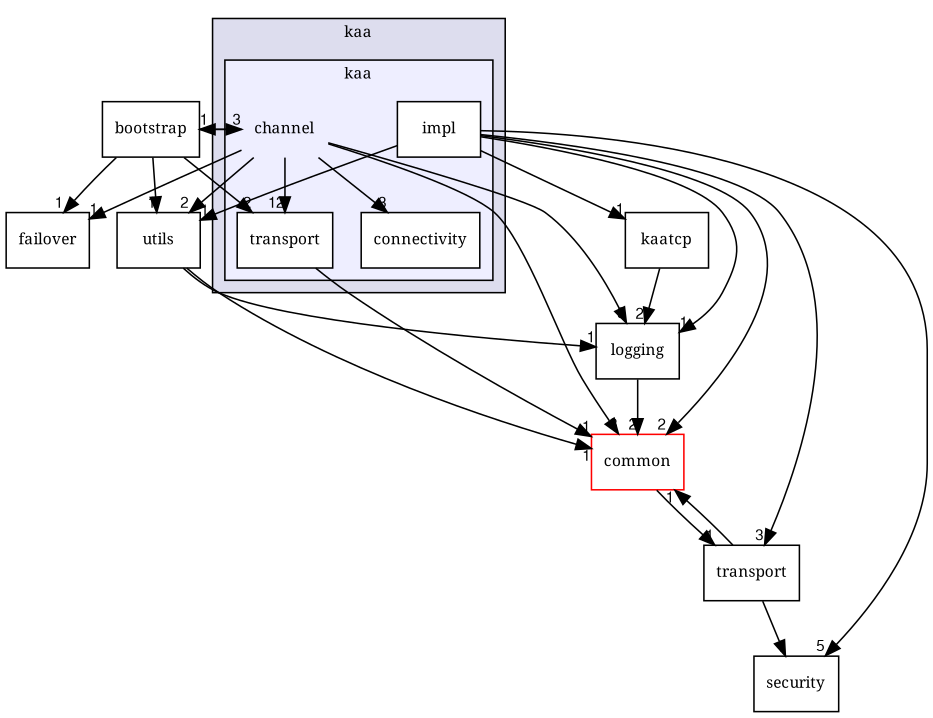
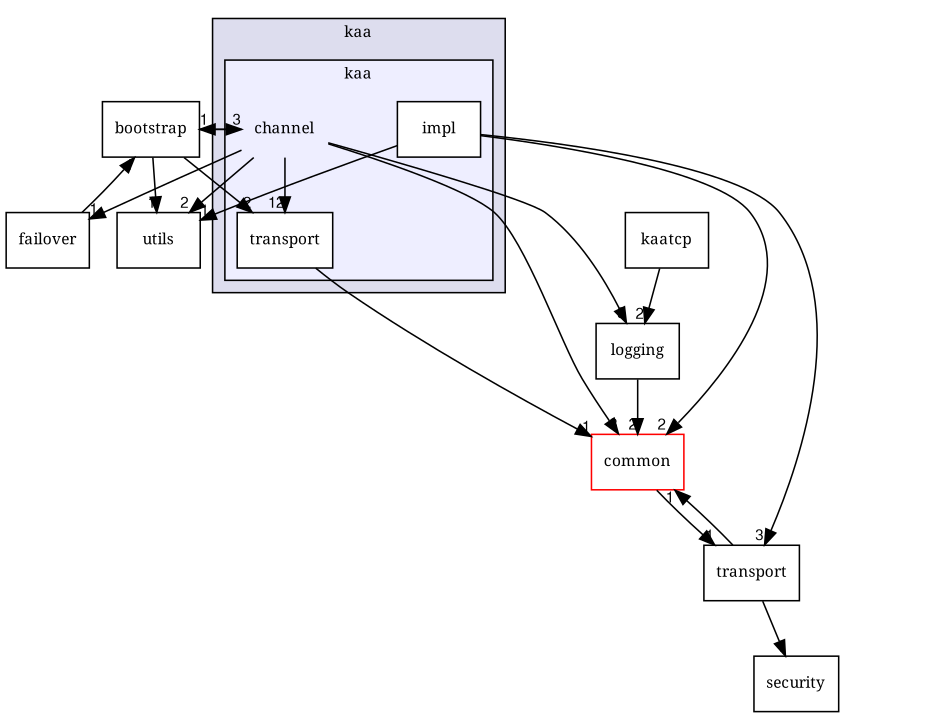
(95, 179) -> (103, 191)
(546, 181) -> none
(686, 188) -> none
(420, 240) -> none
(886, 249) -> none
(377, 326) -> none
(374, 373) -> none
